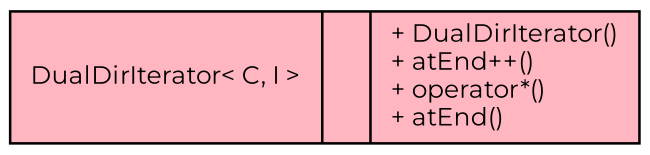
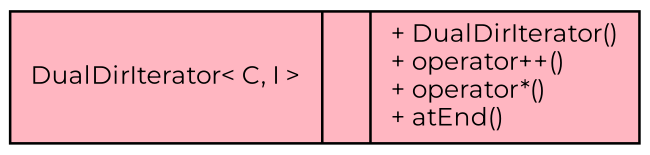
(463, 62) -> (478, 62)
